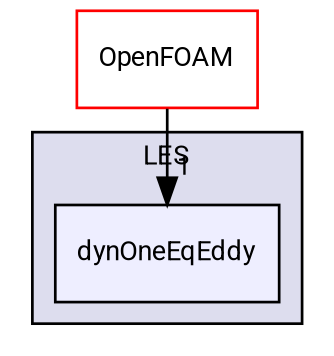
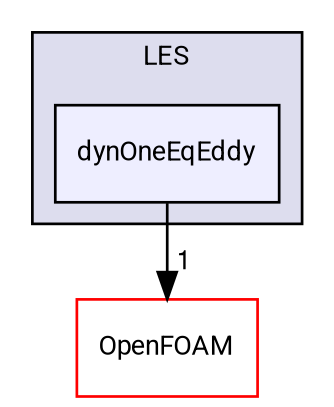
(167, 148) -> (167, 241)
